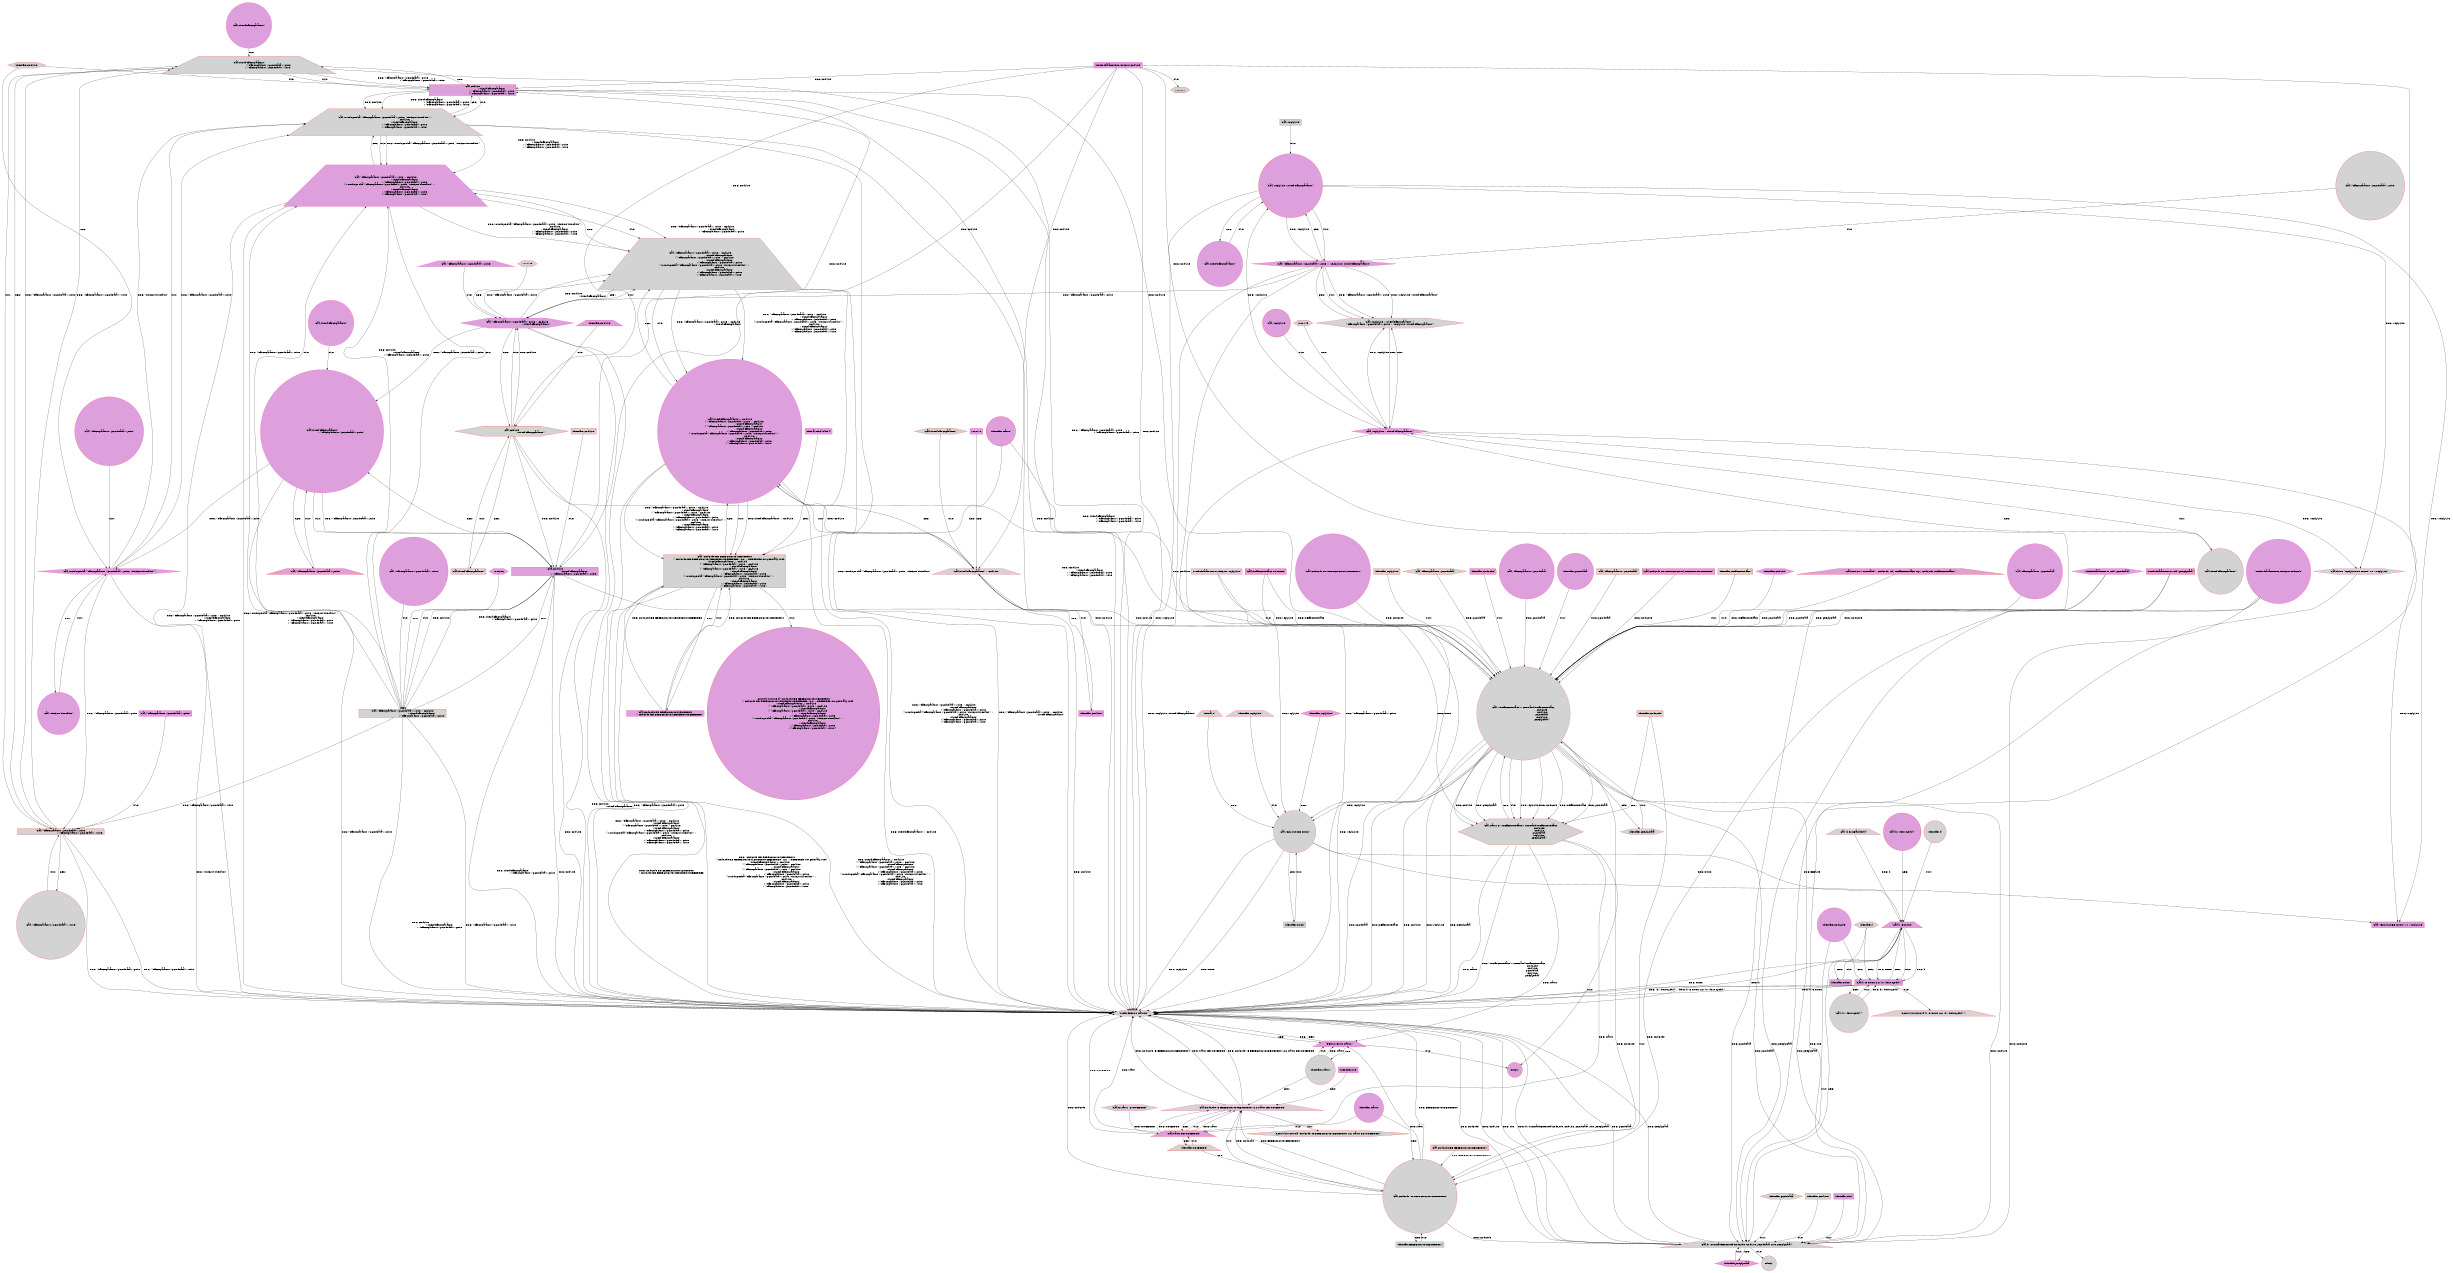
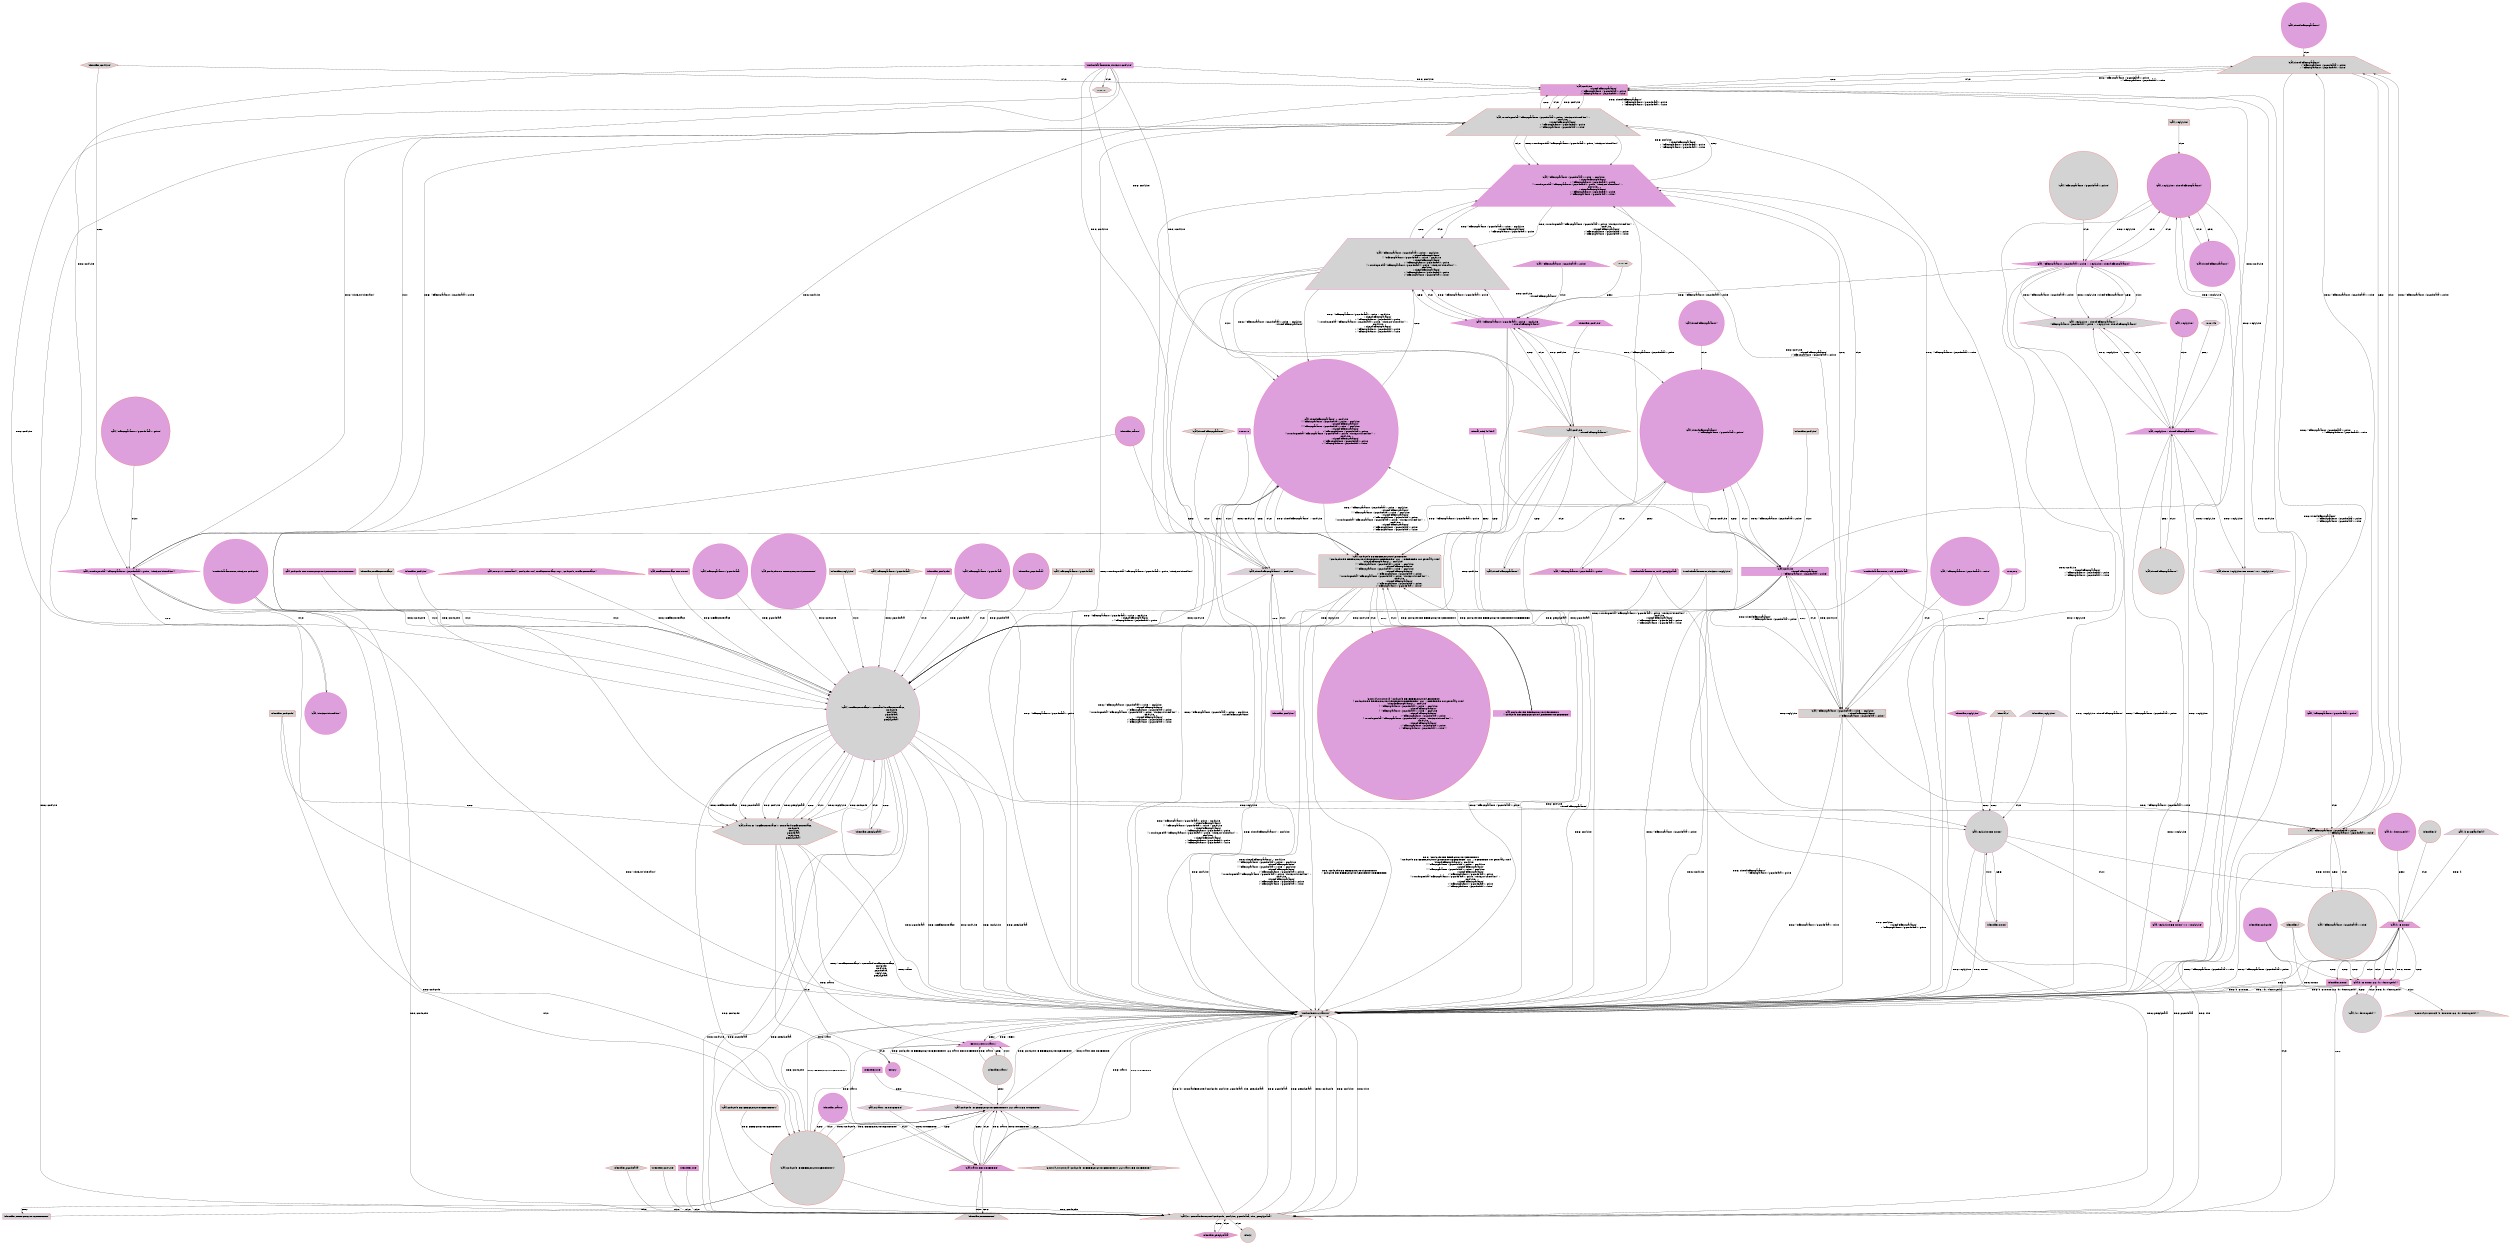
(1390, 431) -> (2172, 431)
(1428, 670) -> none
(1291, 1174) -> (917, 1134)
